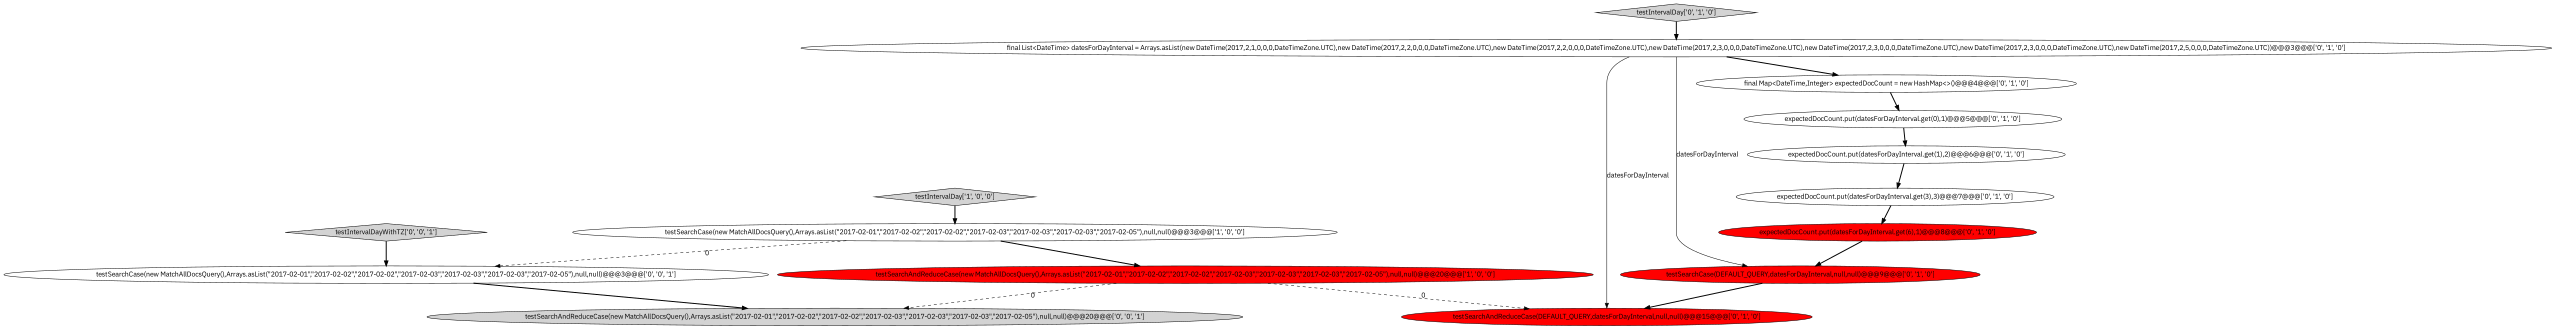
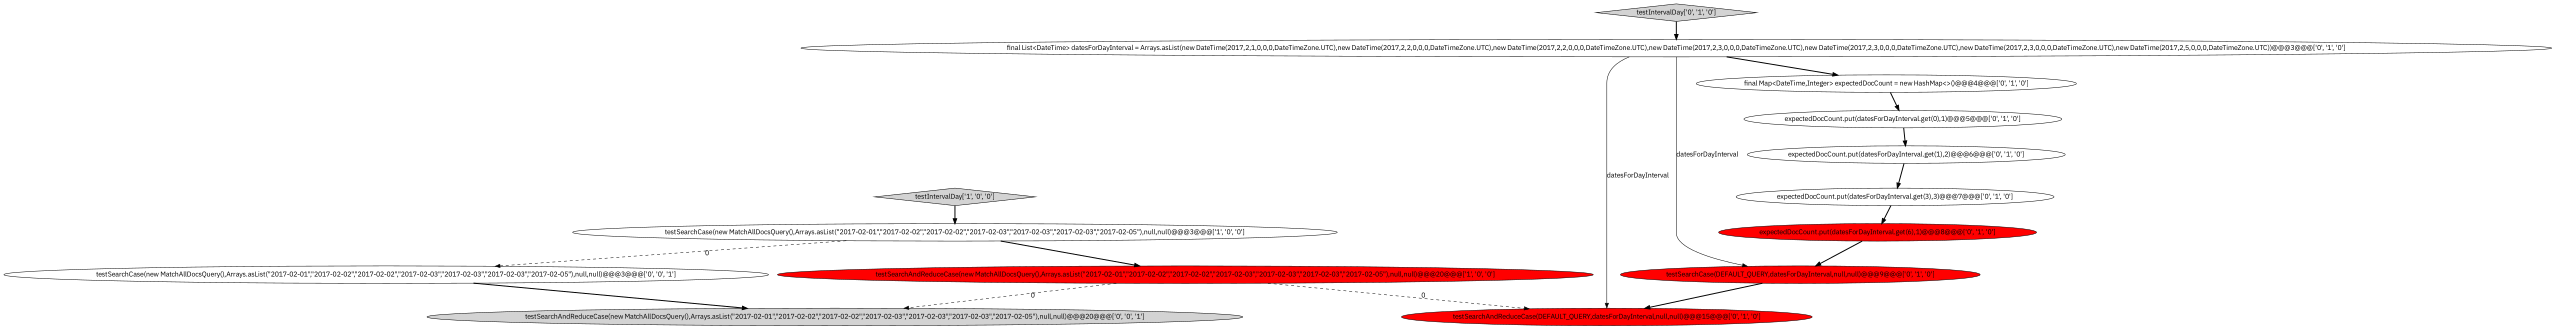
(386, 232) -> none
